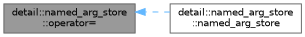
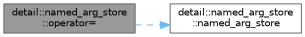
(158, 12) -> (148, 25)
